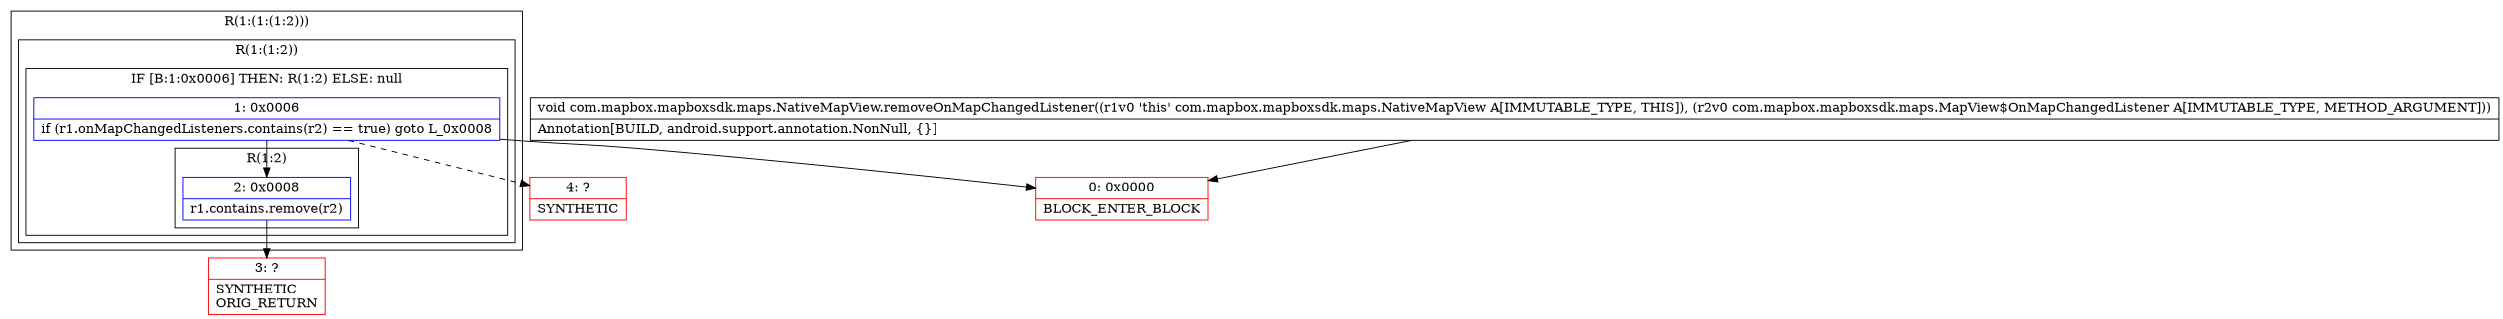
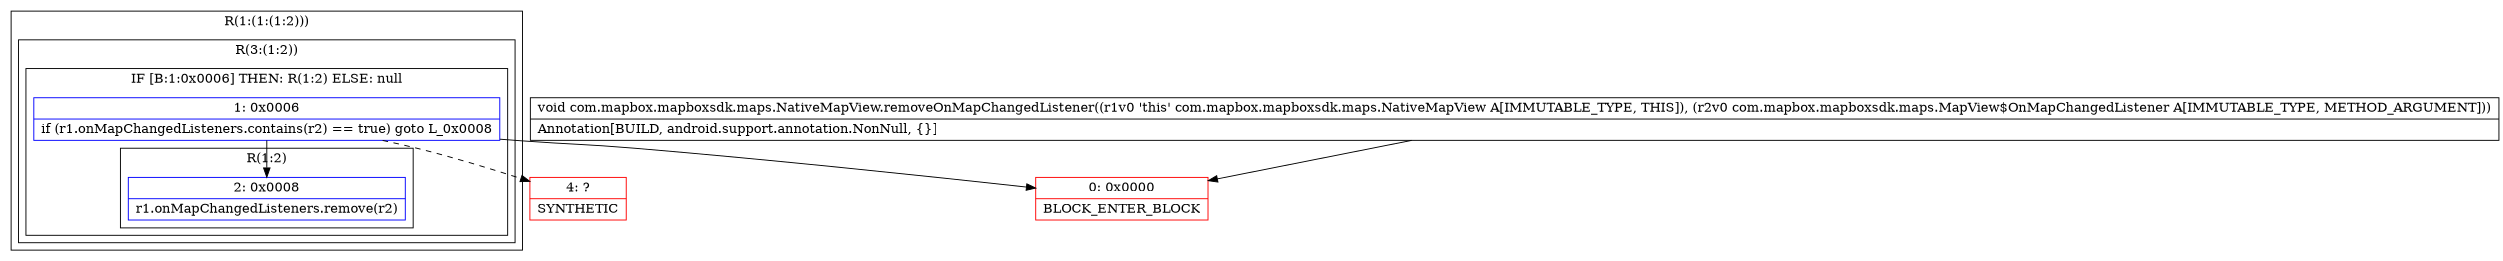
(267, 50) -> (267, 50)
(267, 209) -> (267, 209)
(267, 286) -> none
